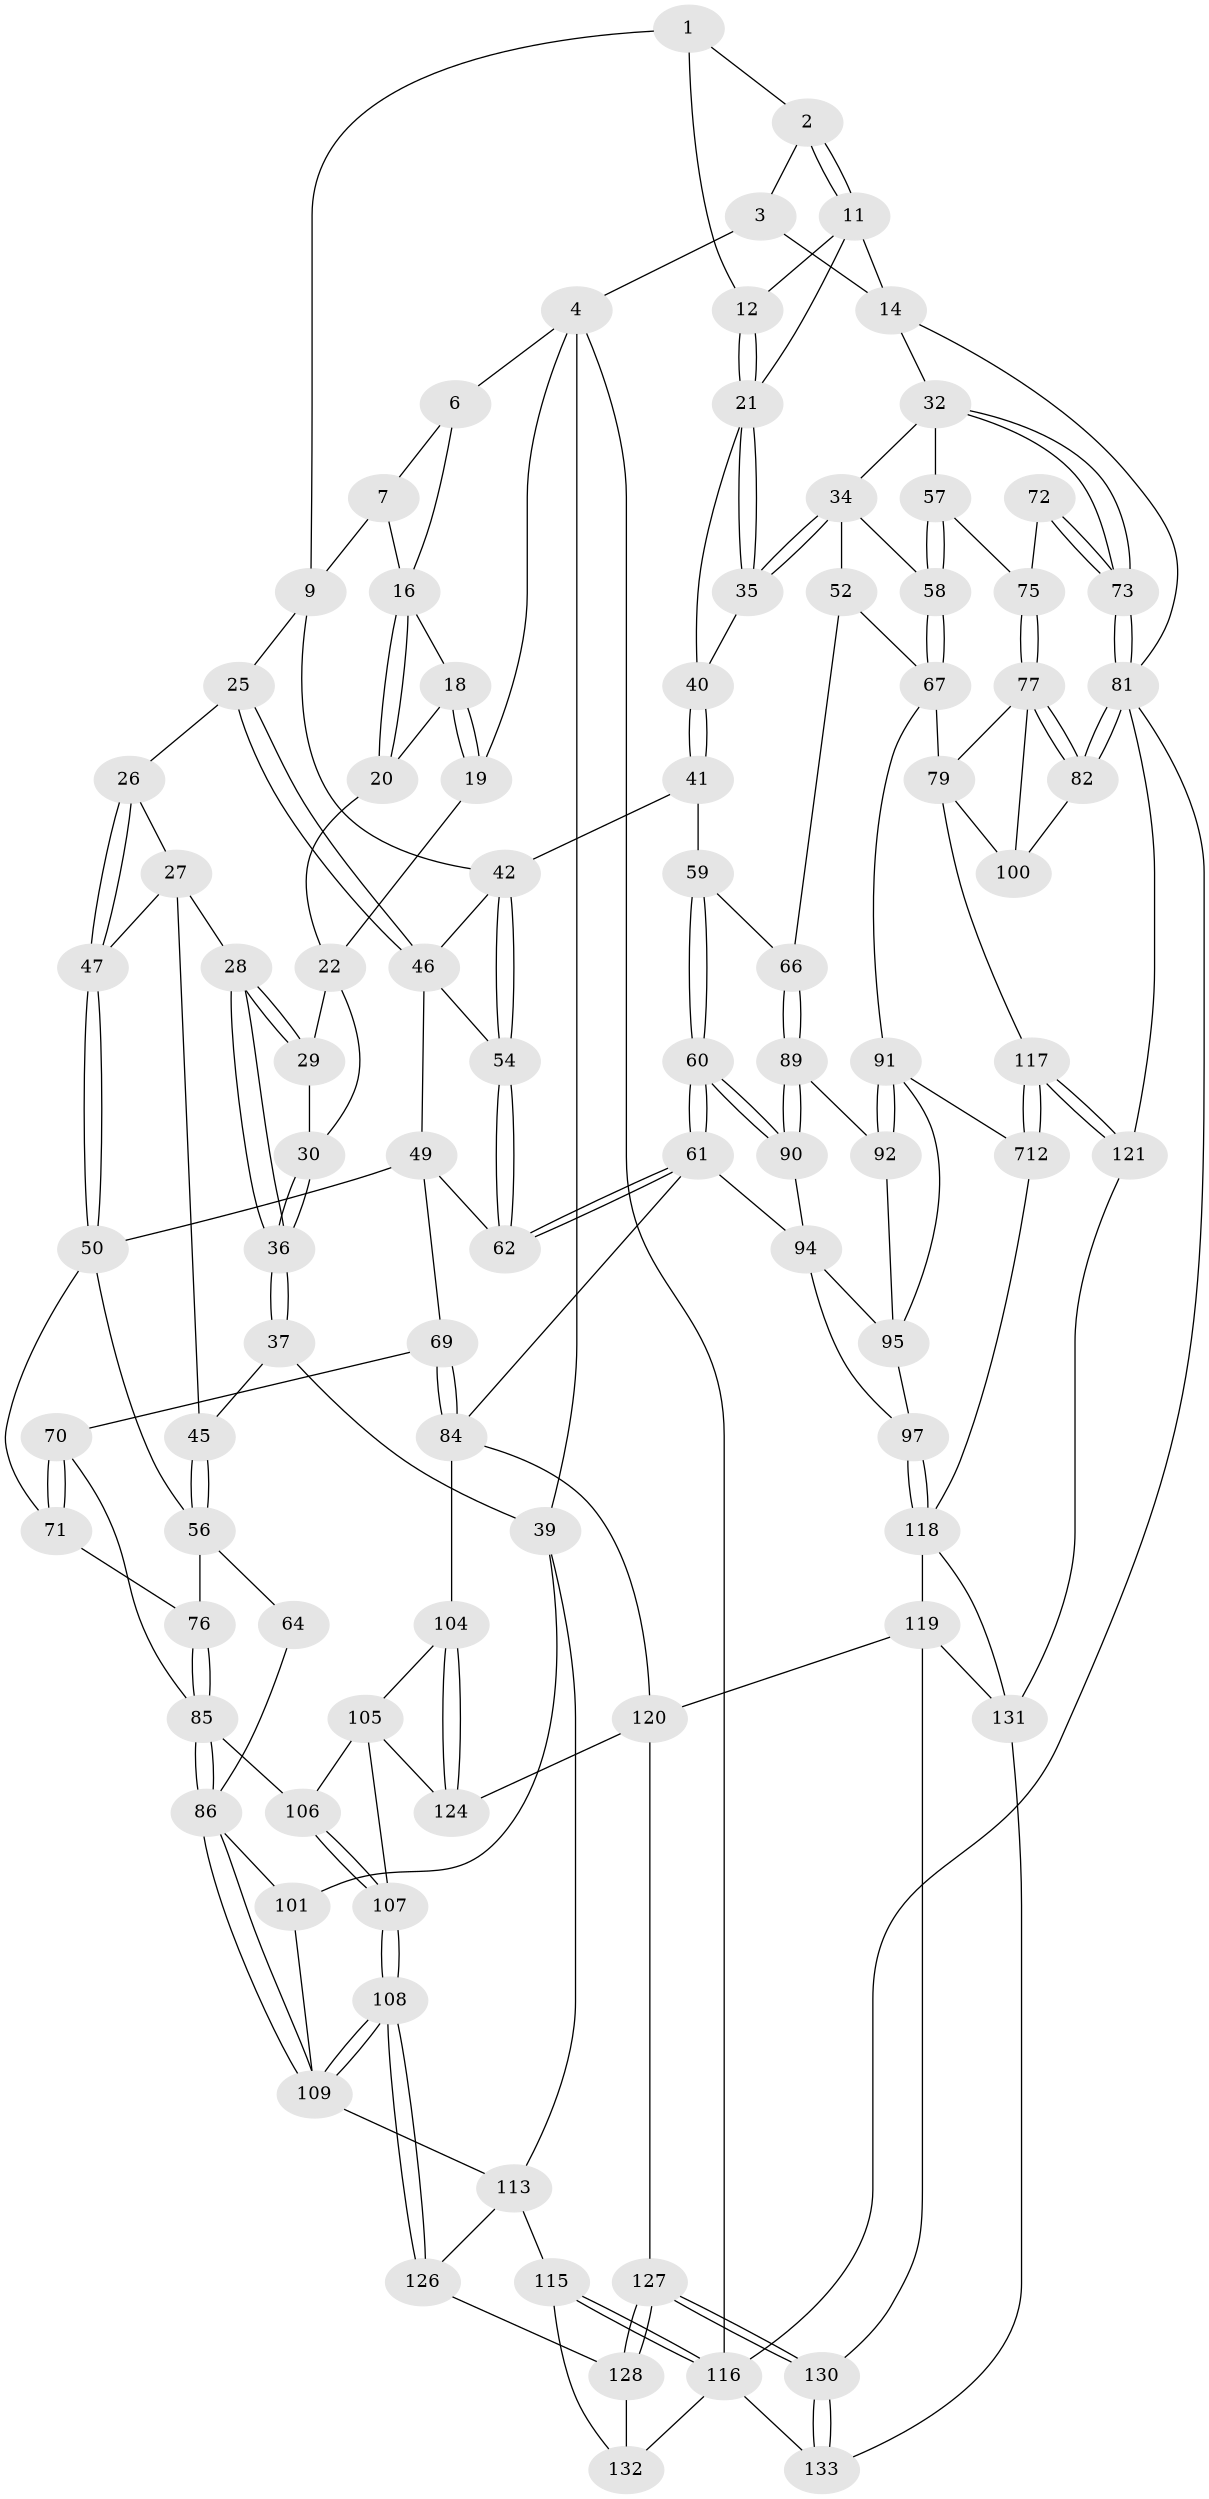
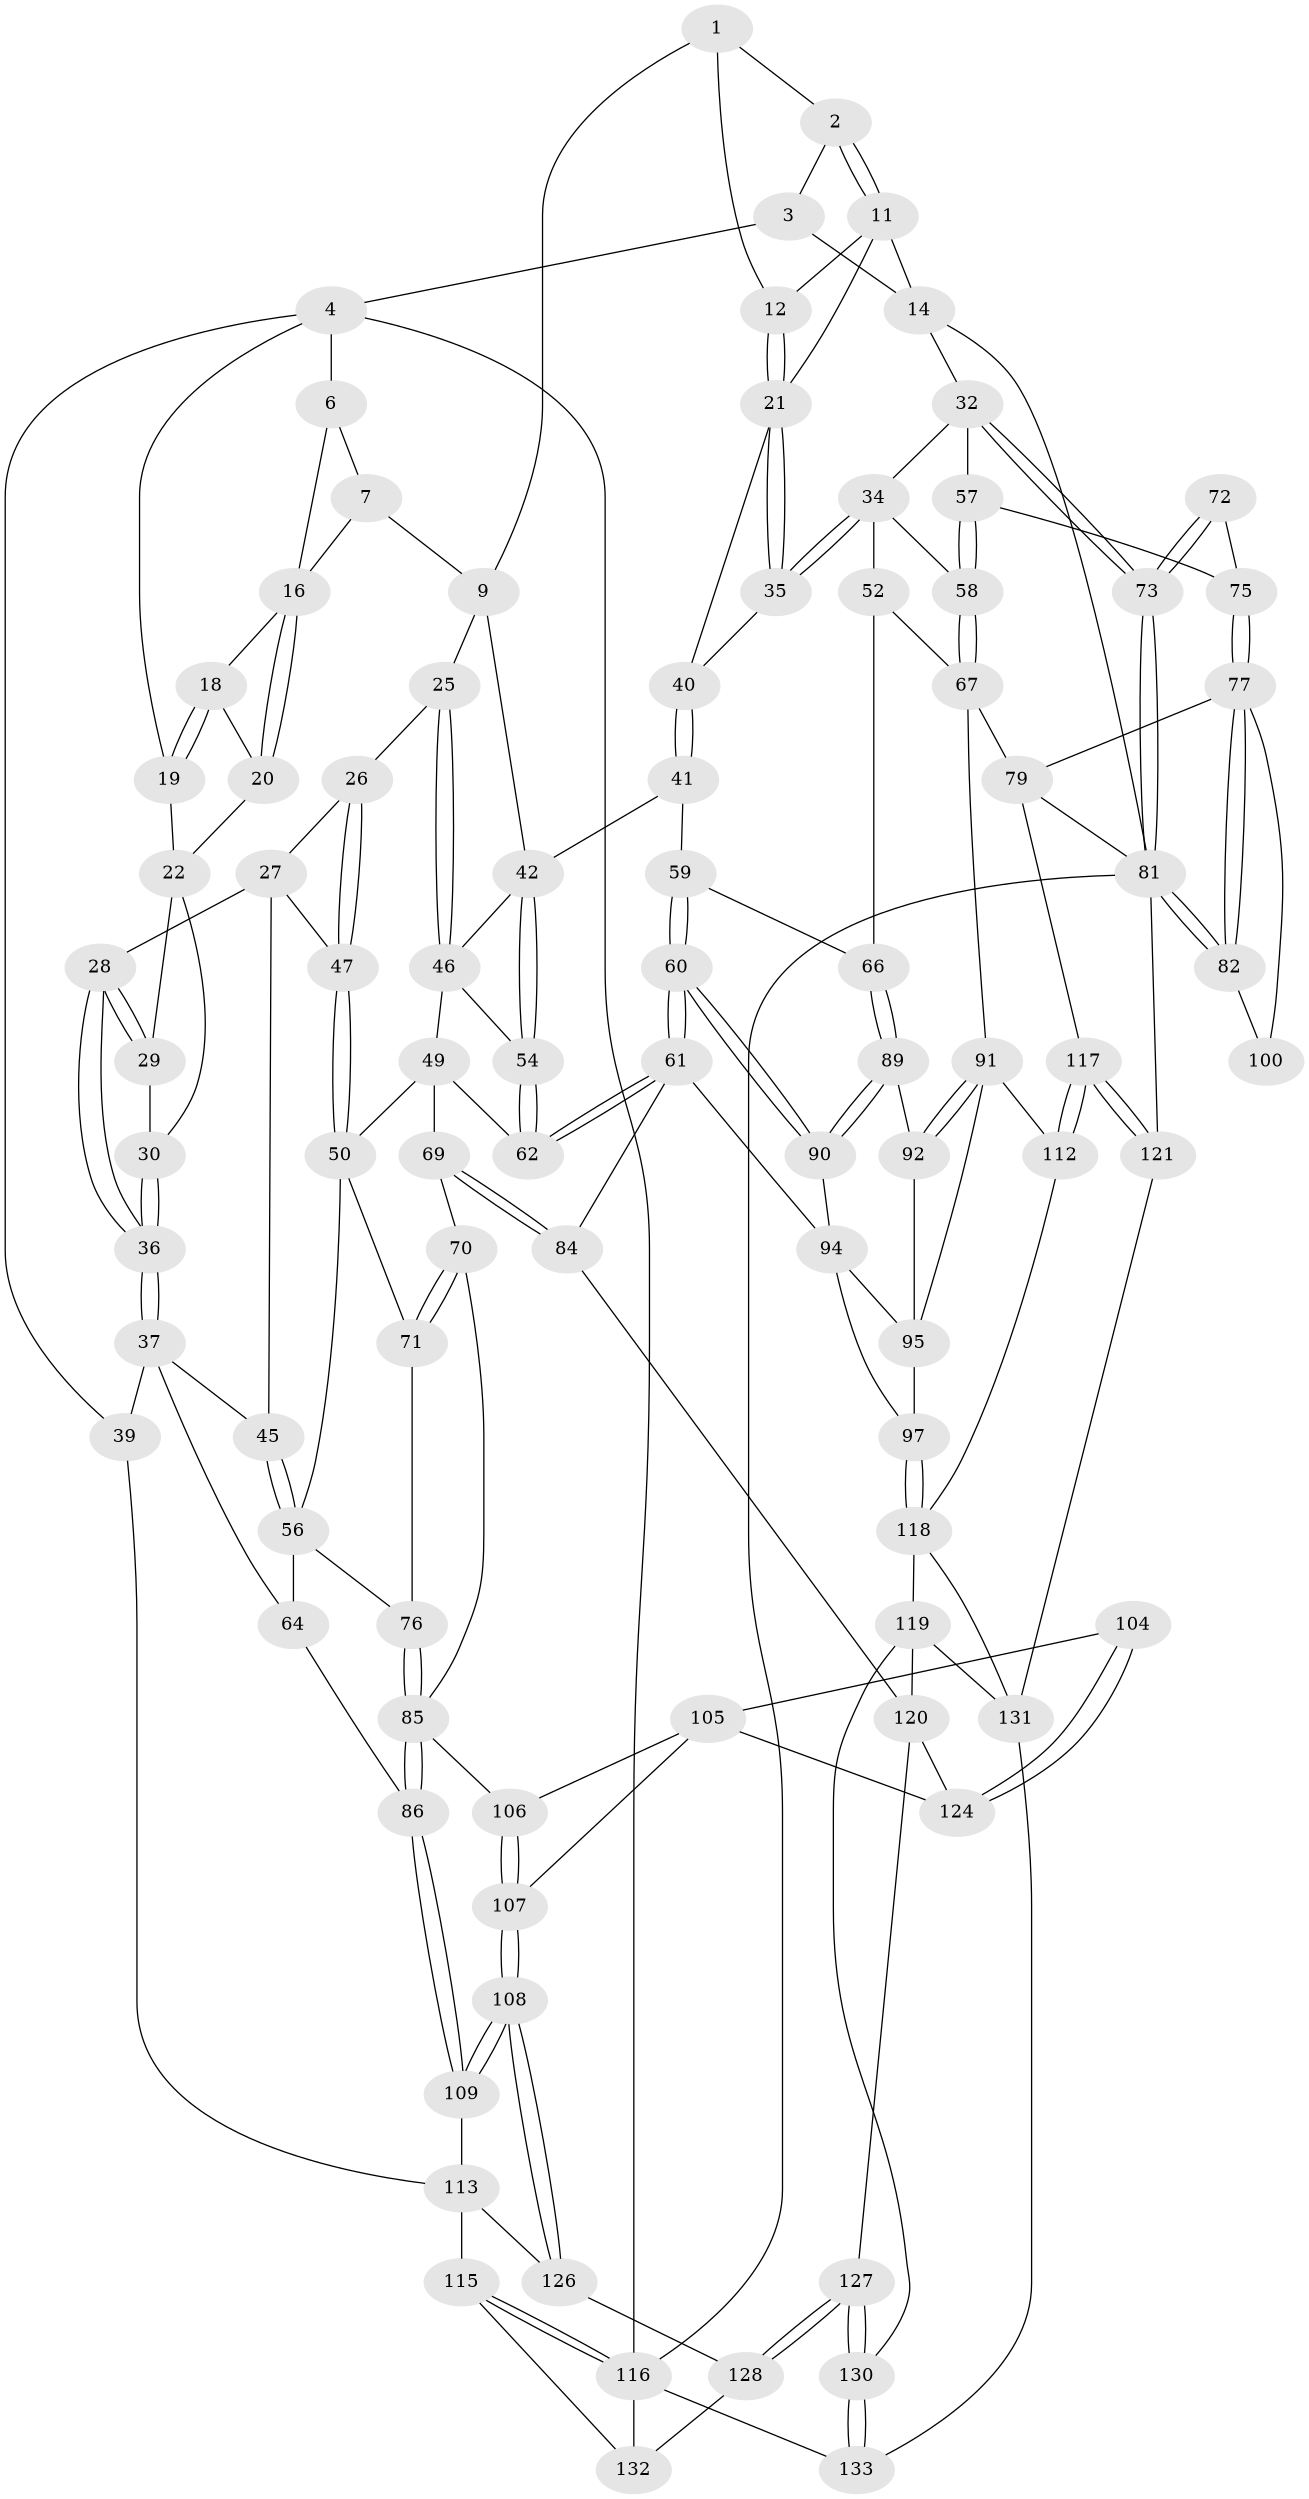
(976, 827) -> (1084, 827)
(1032, 1155) -> (1060, 1155)
none -> (212, 1488)
(452, 1531) -> none
(293, 1907) -> none
